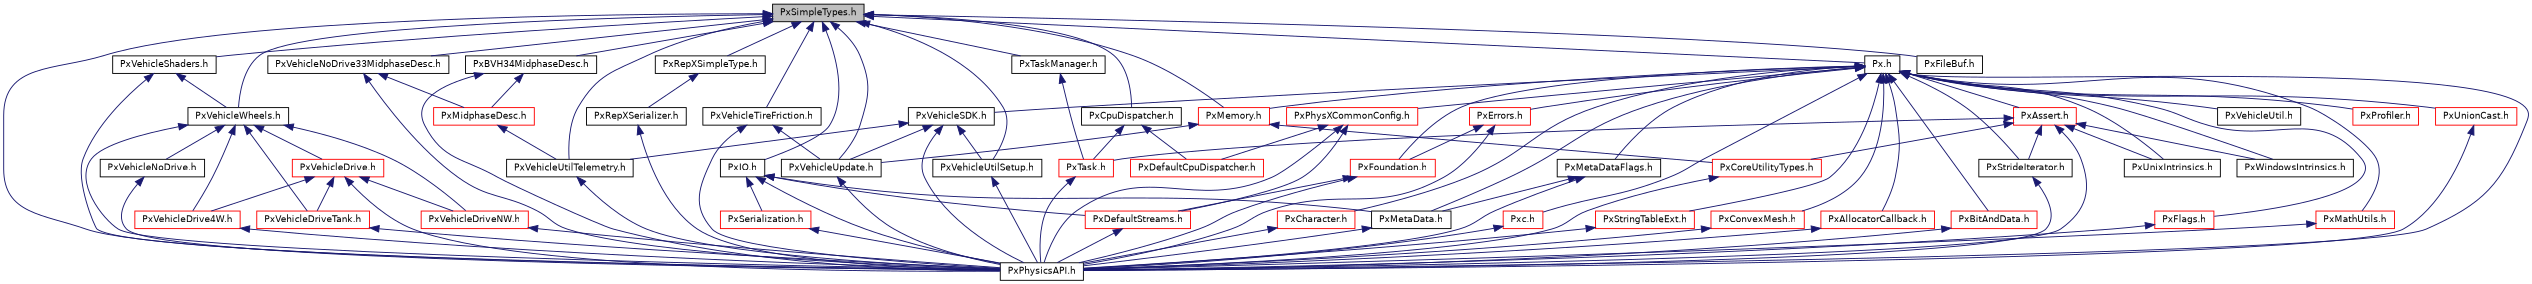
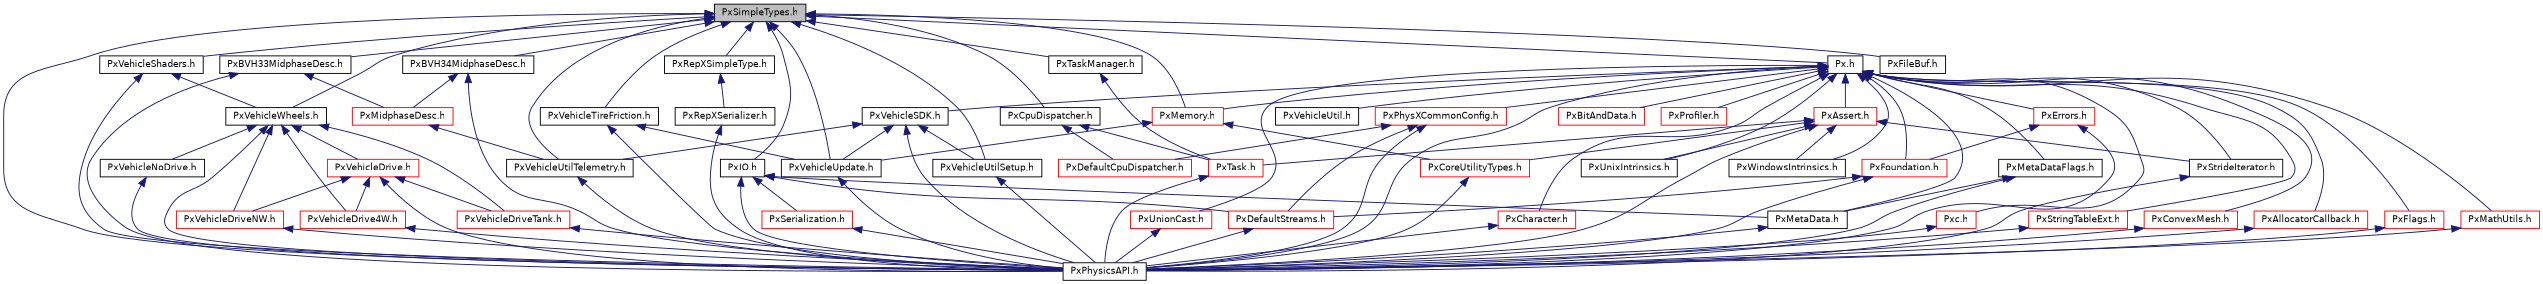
(358, 65) -> (285, 65)
(1513, 259) -> none
